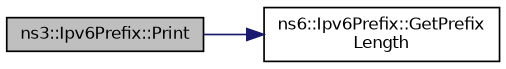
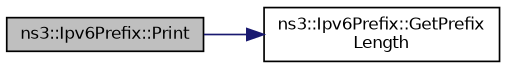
(382, 34) -> (382, 34)
